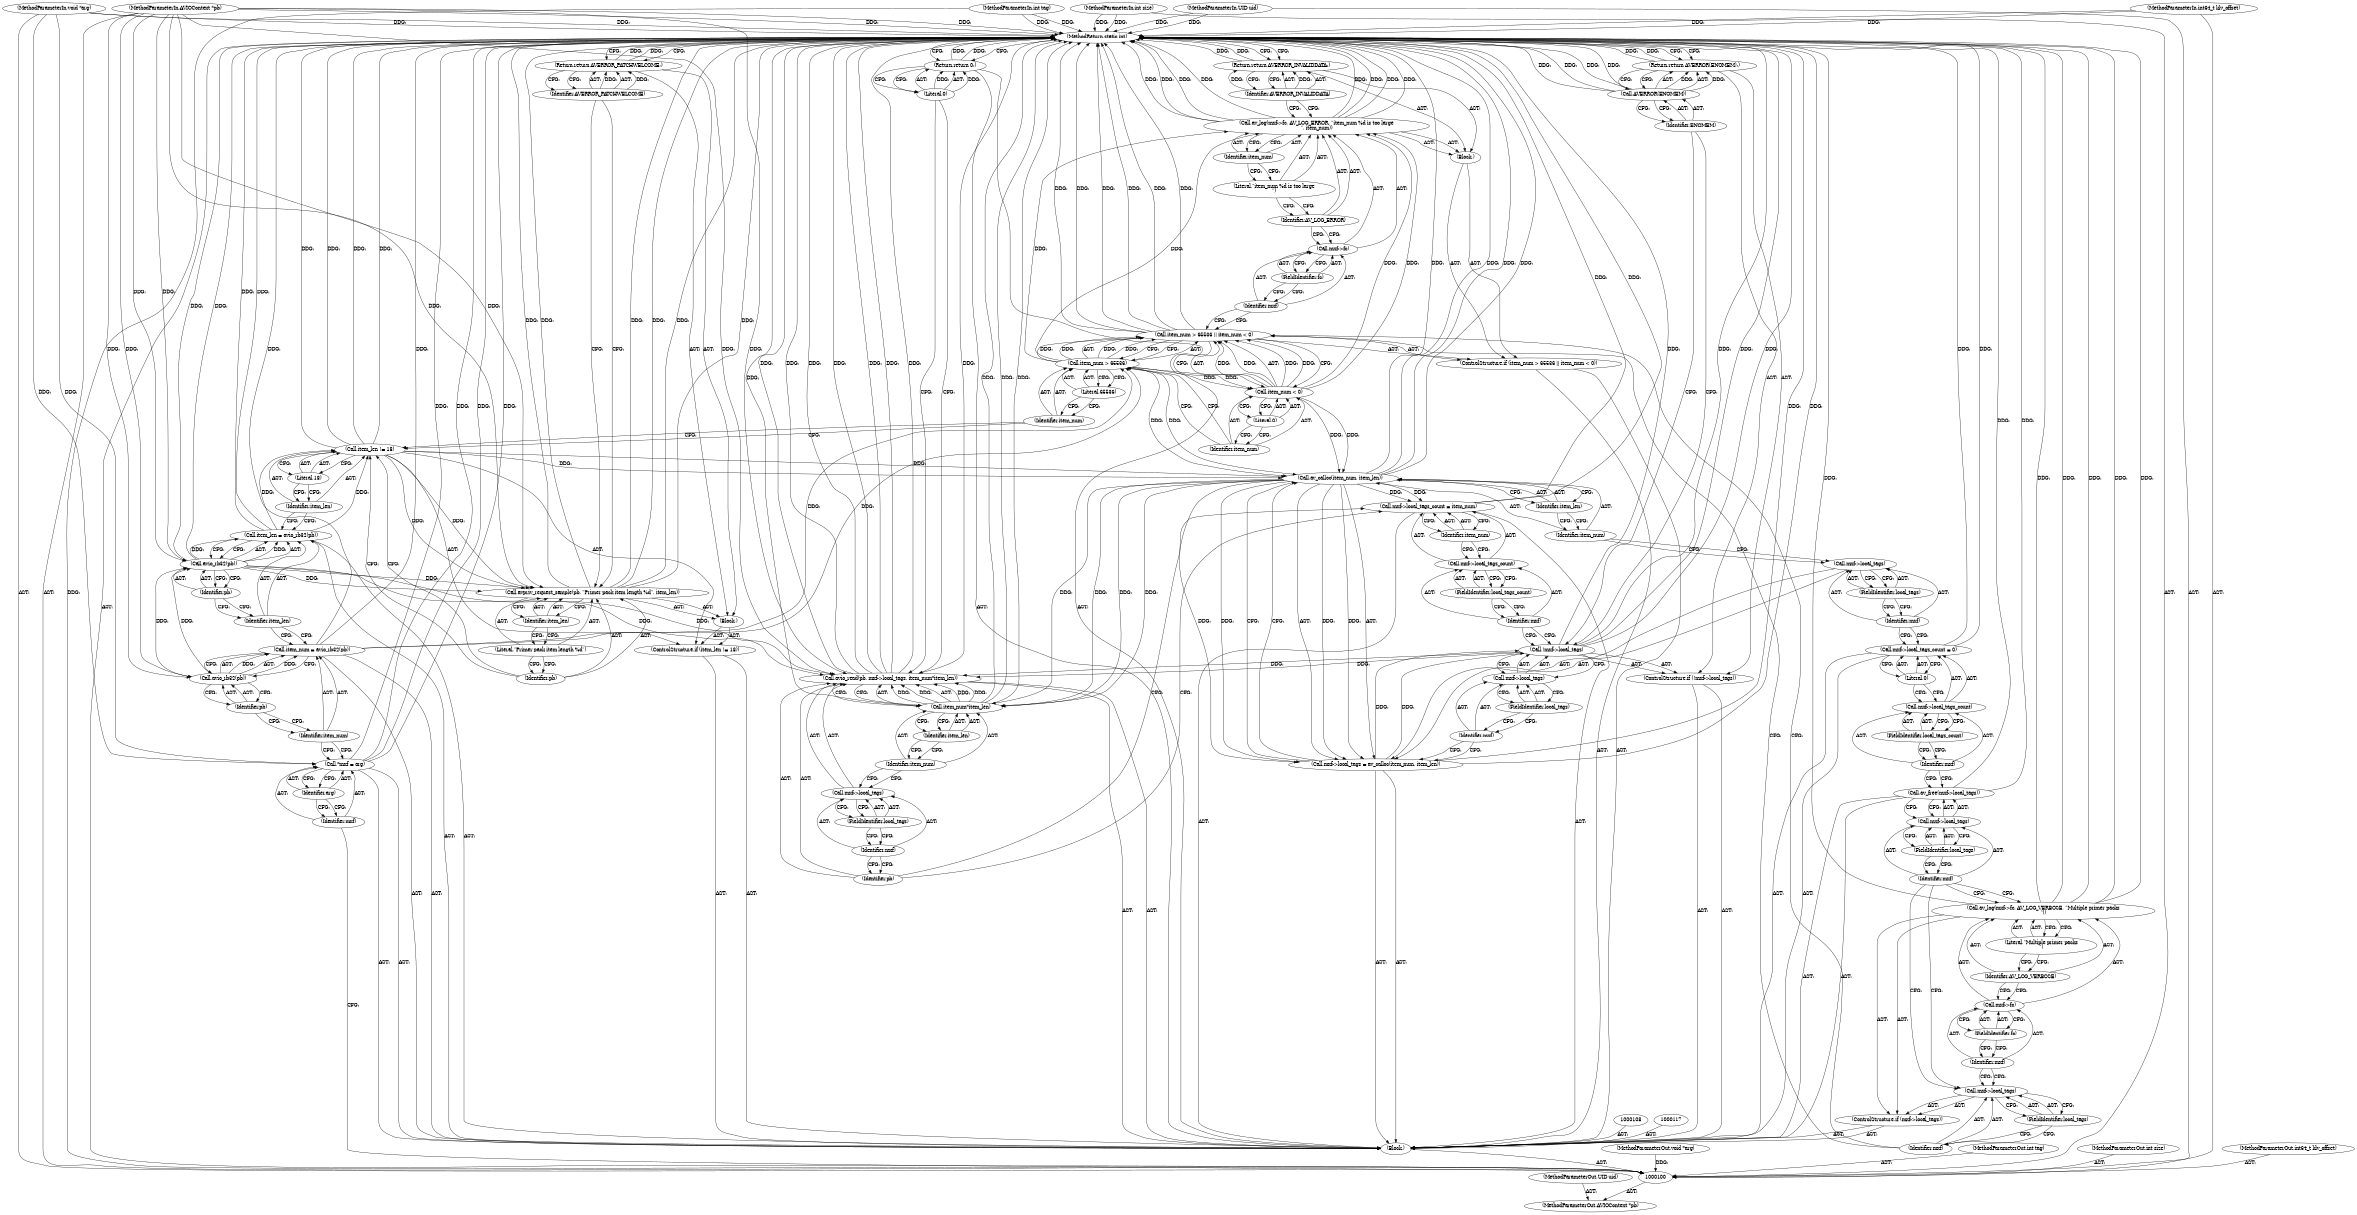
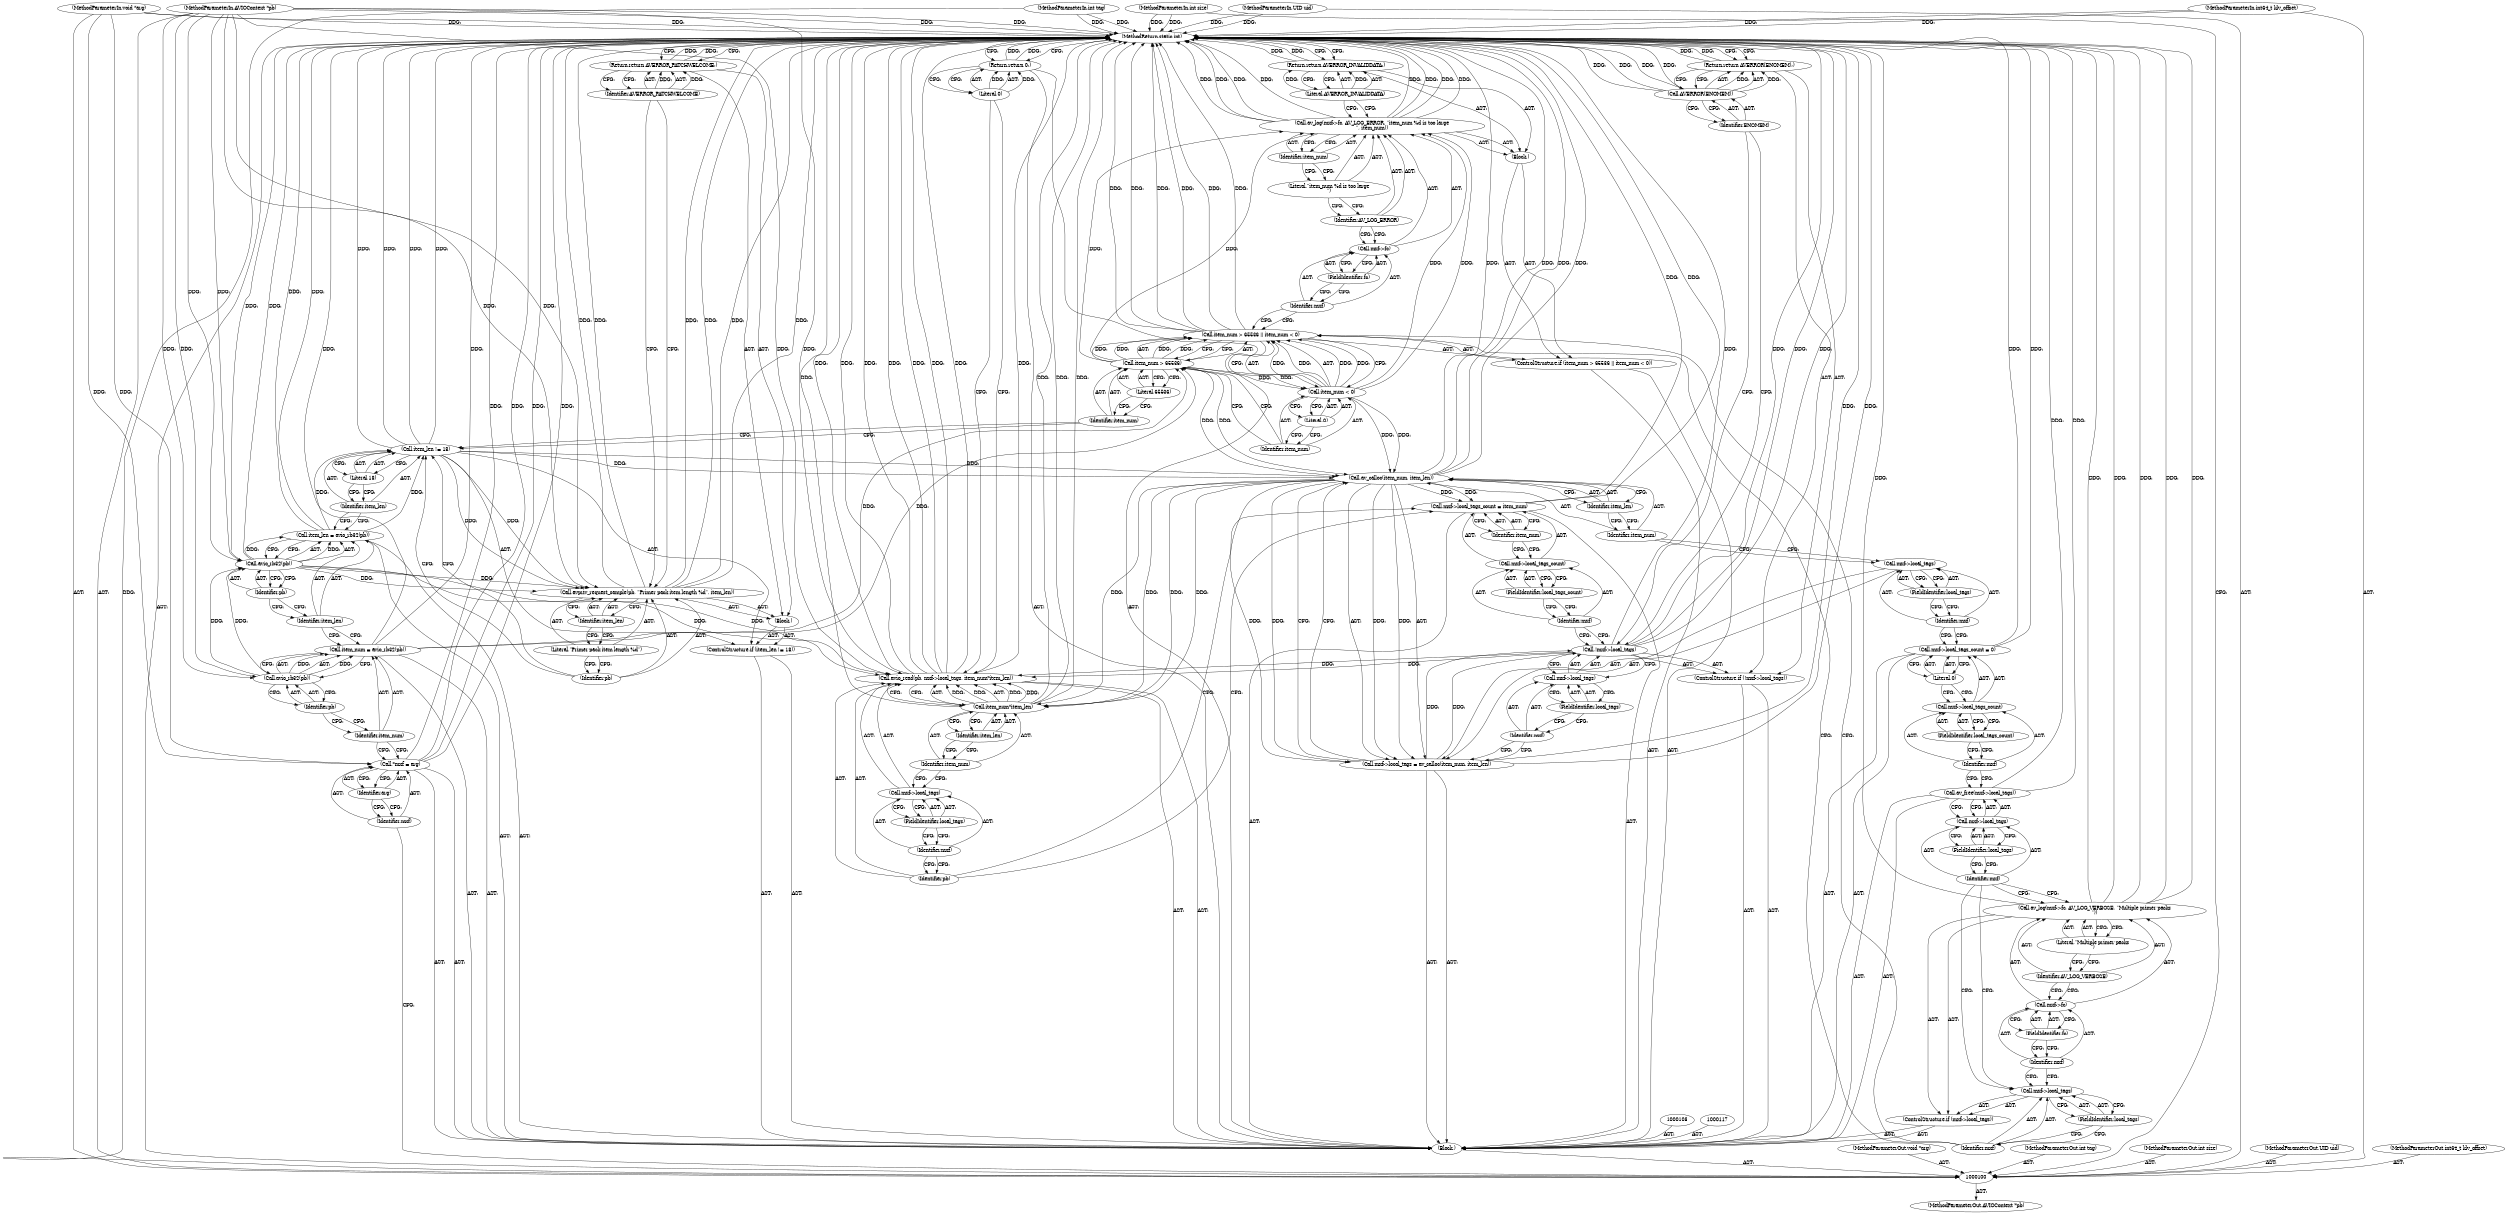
(1288, 94) -> (1345, 94)
(2170, 593) -> (2222, 593)
(1663, 1163) -> (1945, 1163)
(1585, 1190) -> (2143, 1173)
